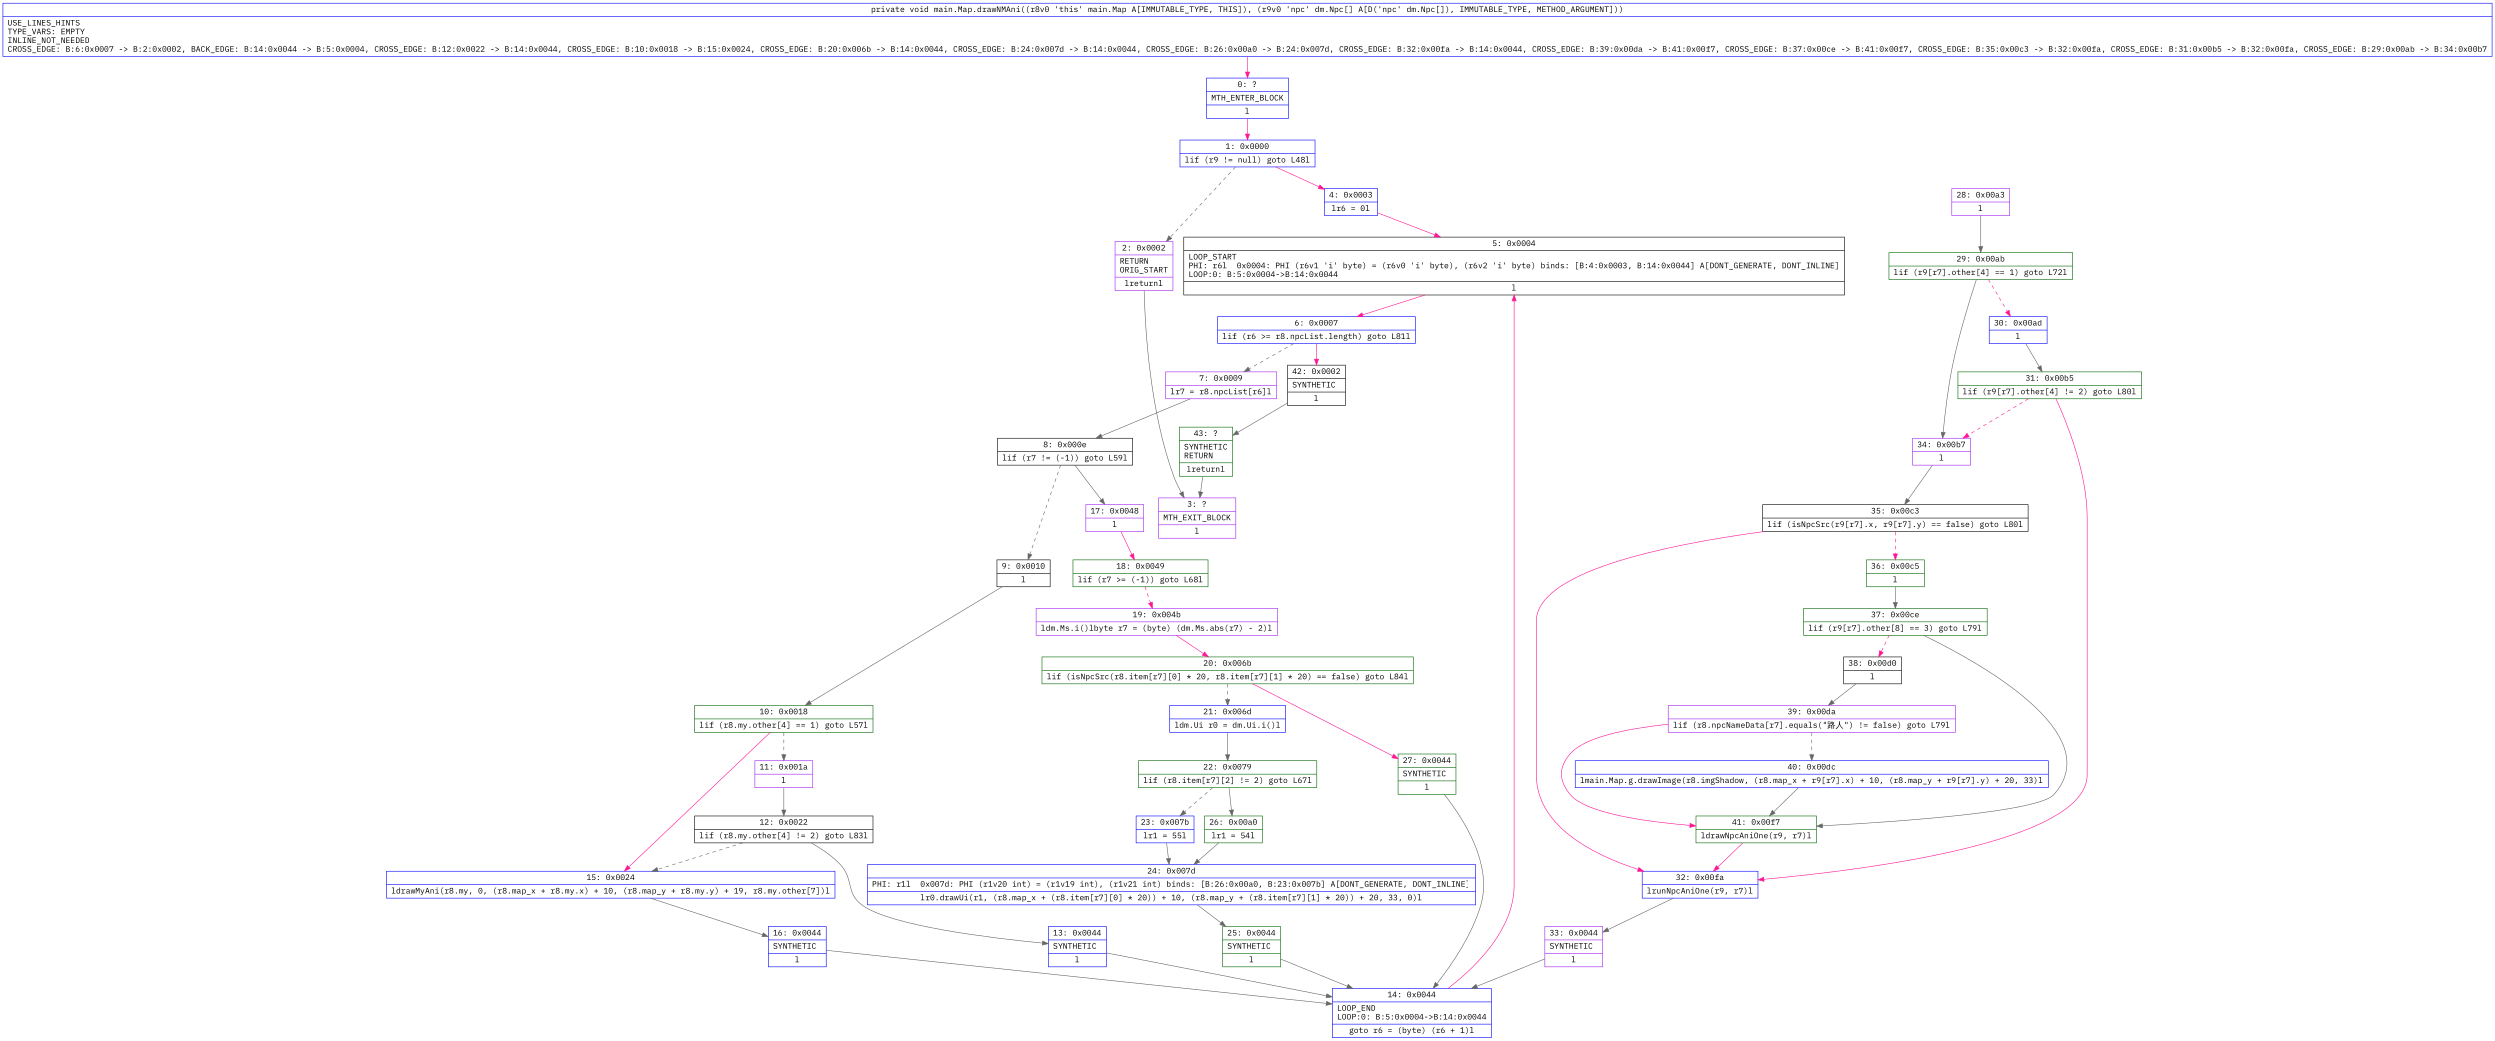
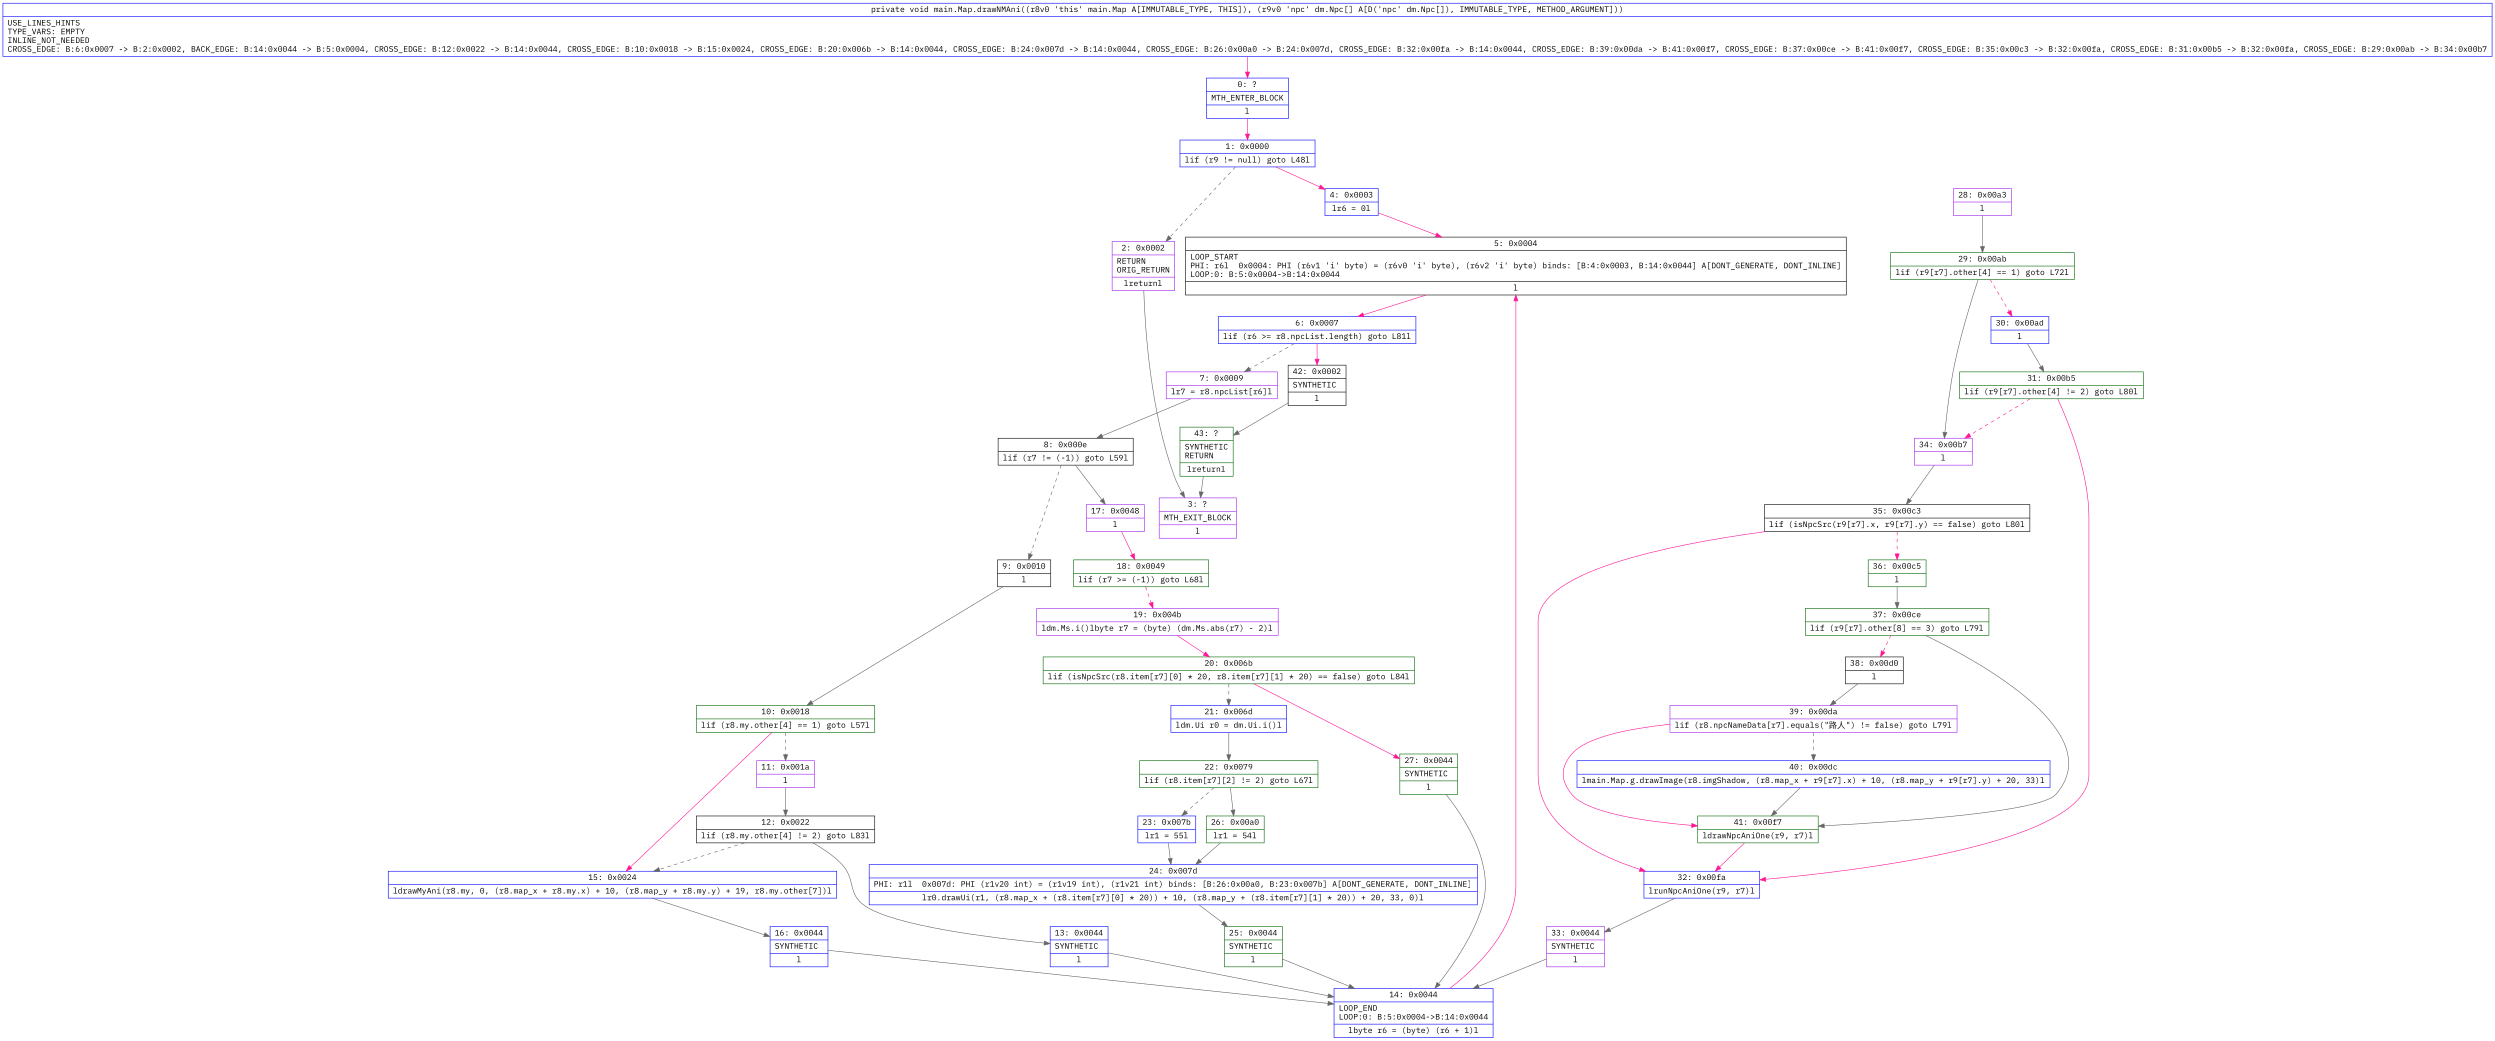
(1144, 270) -> (1143, 270)
(1412, 1031) -> (1414, 1031)
